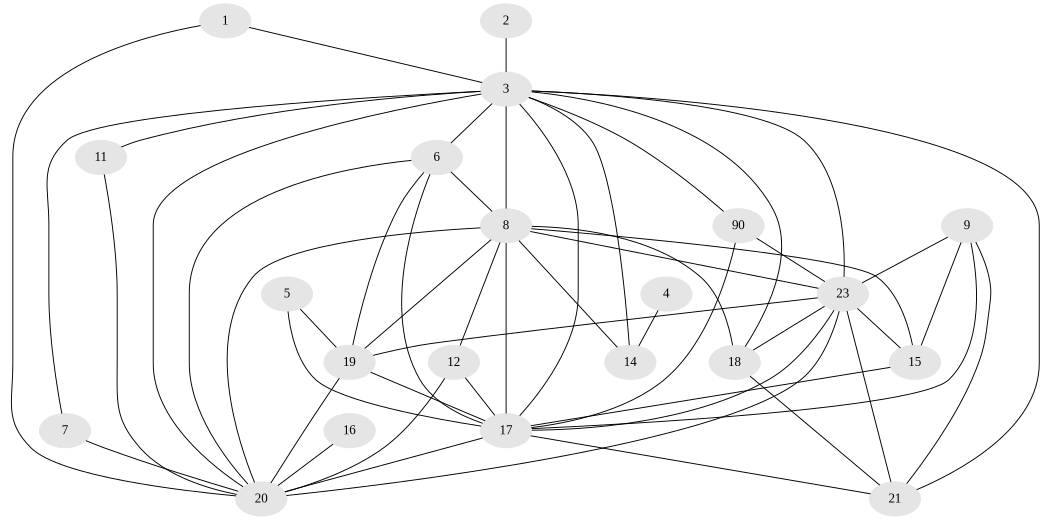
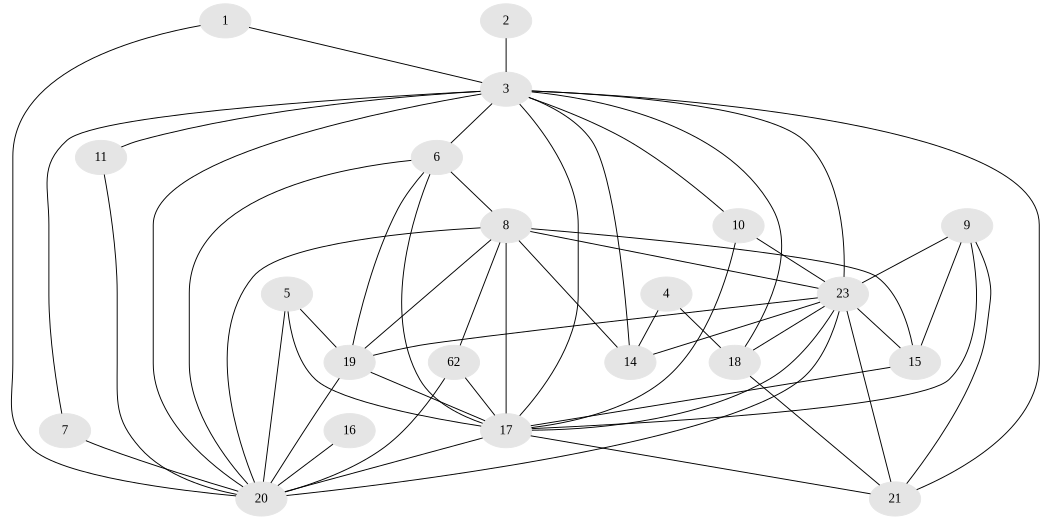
(506, 157) -> none
(739, 226) -> (739, 226)
(657, 250) -> (698, 326)
none -> (737, 328)
(454, 362) -> (454, 362)
none -> (274, 396)
